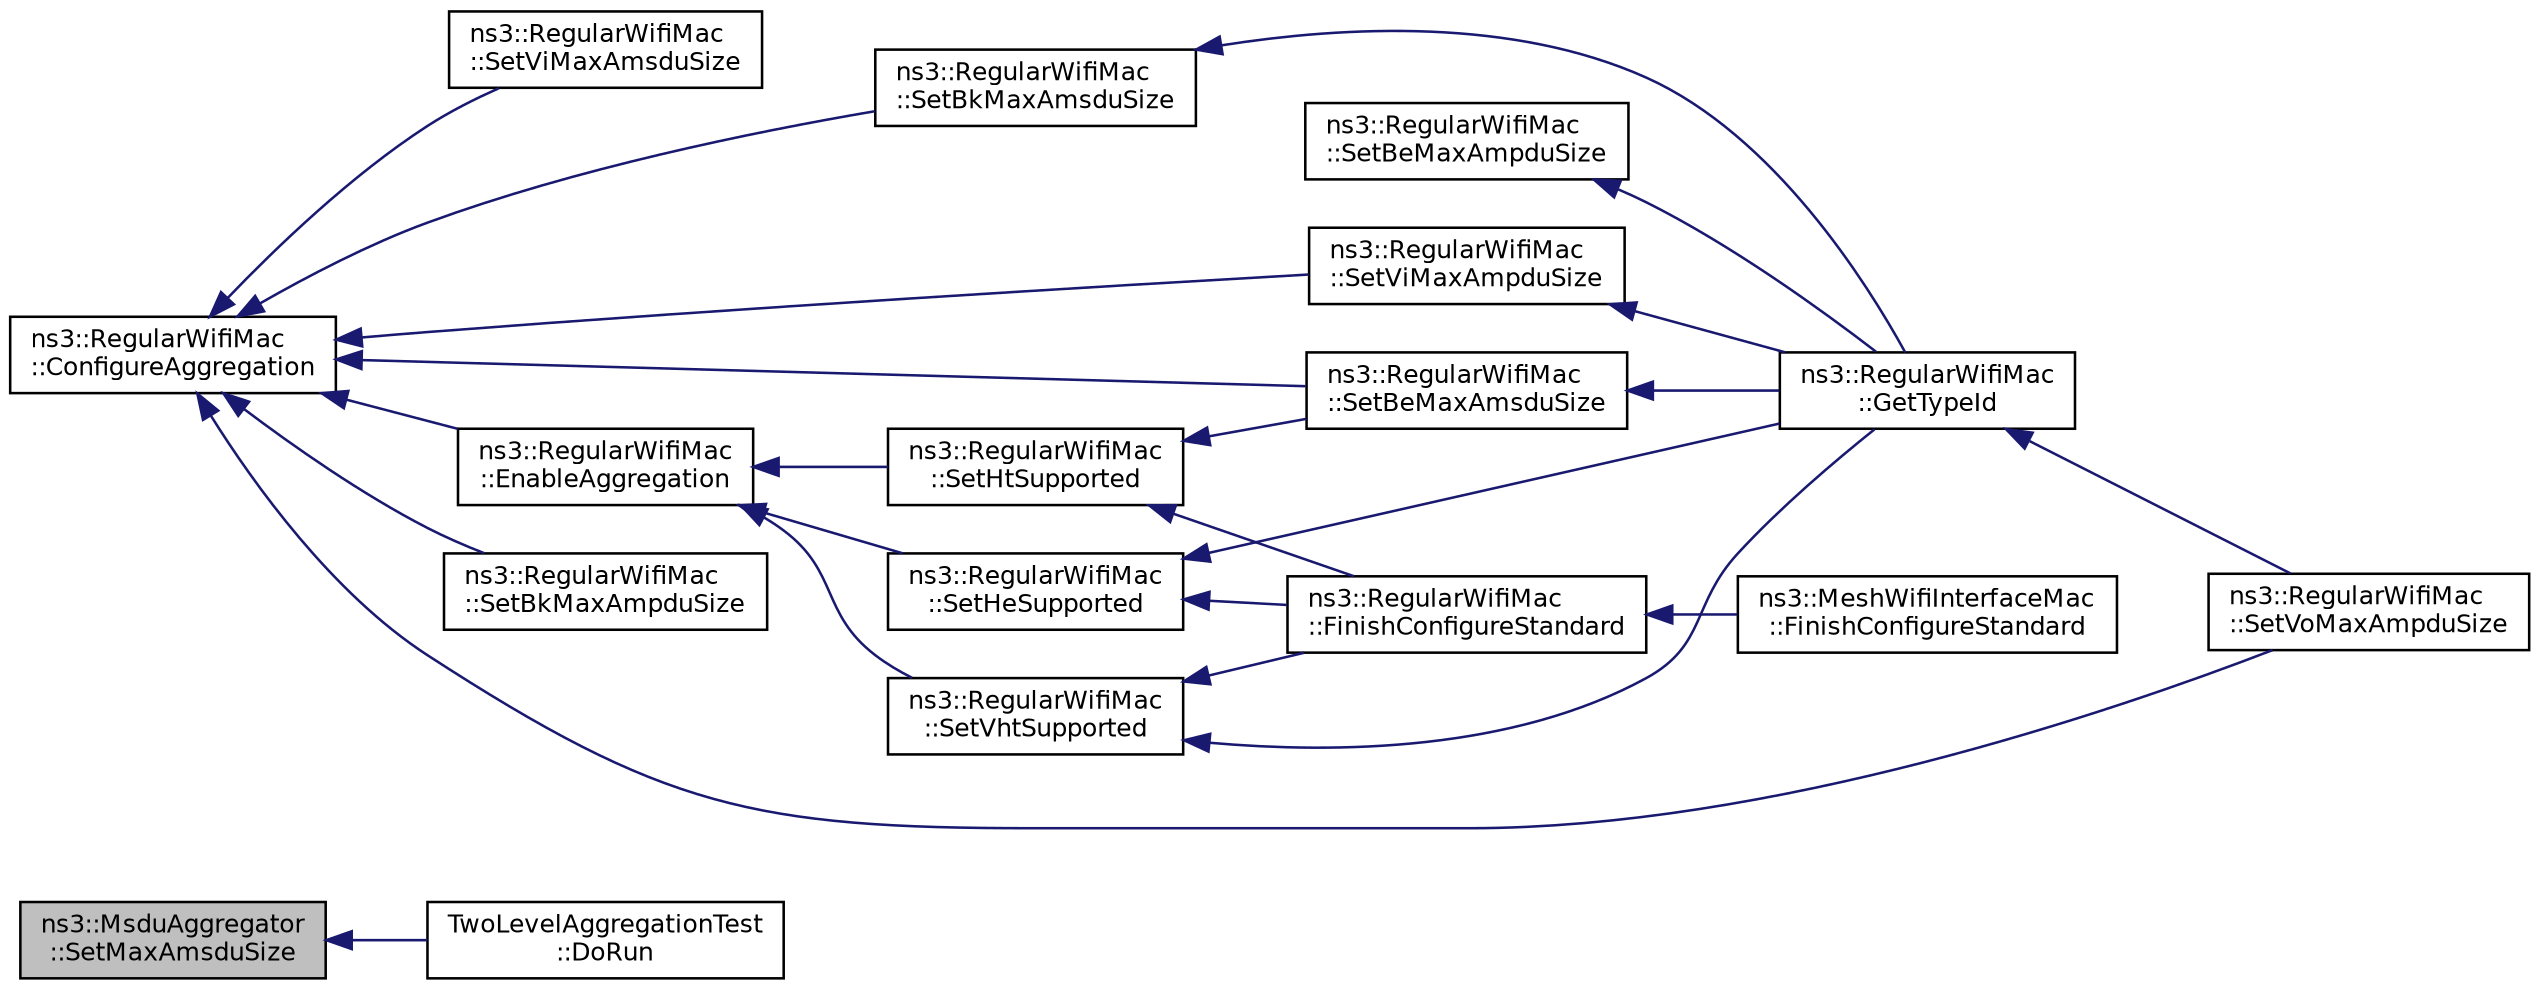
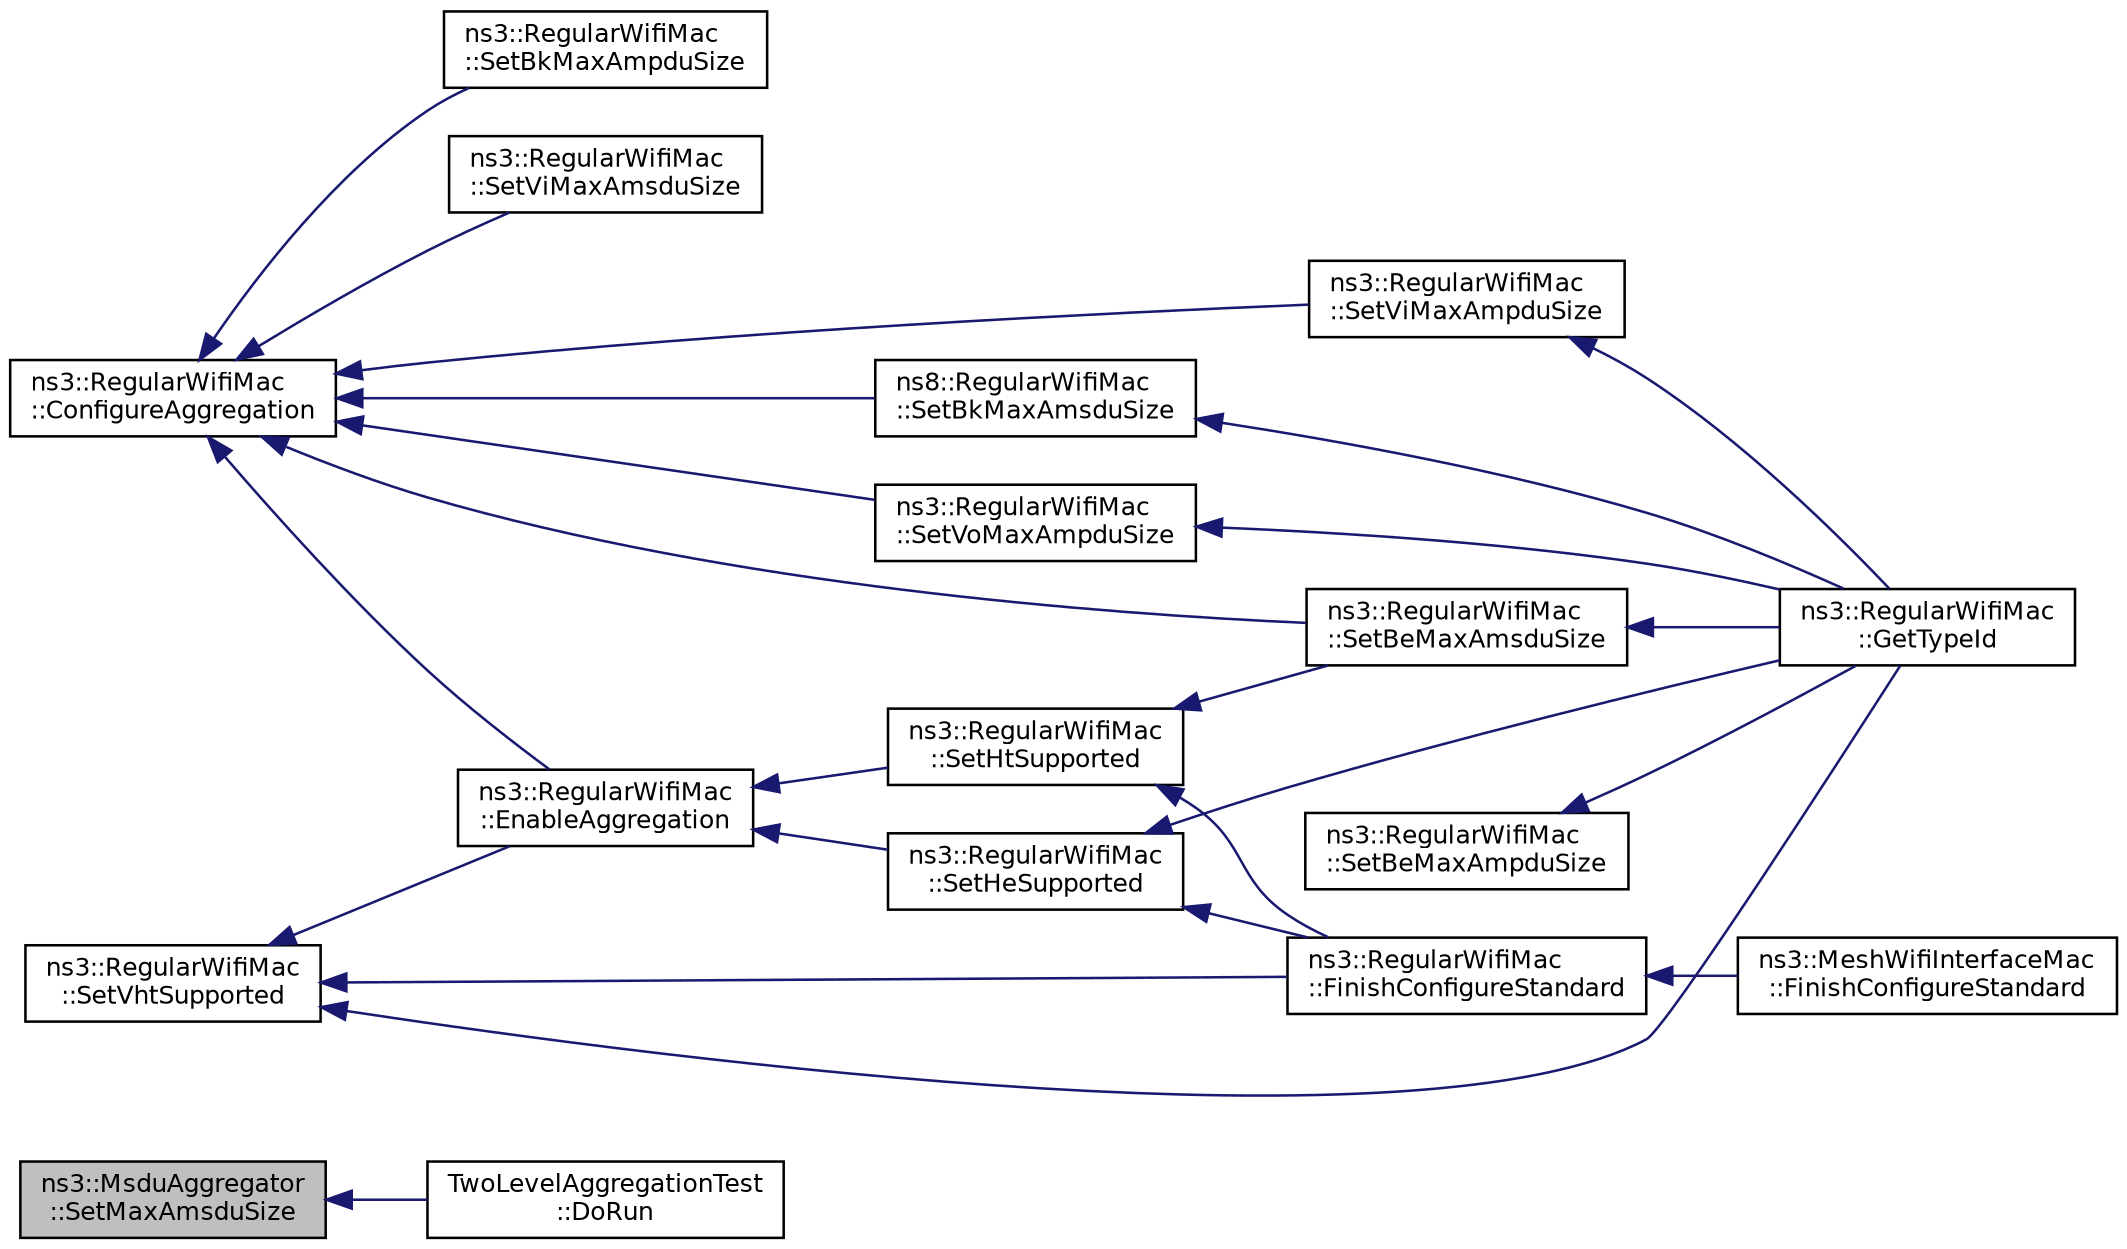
(1036, 88) -> (1036, 398)
(2160, 507) -> (1502, 546)
(834, 601) -> (402, 891)
